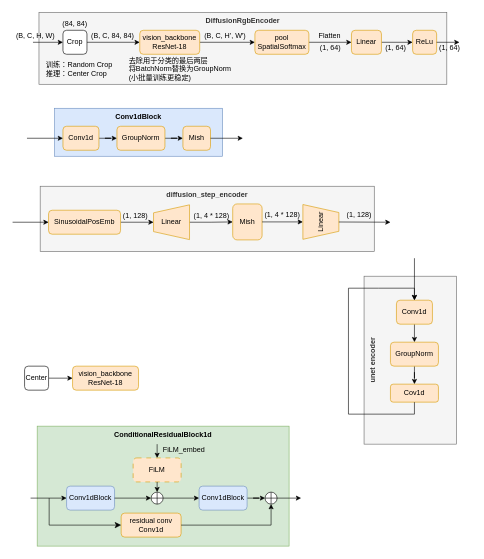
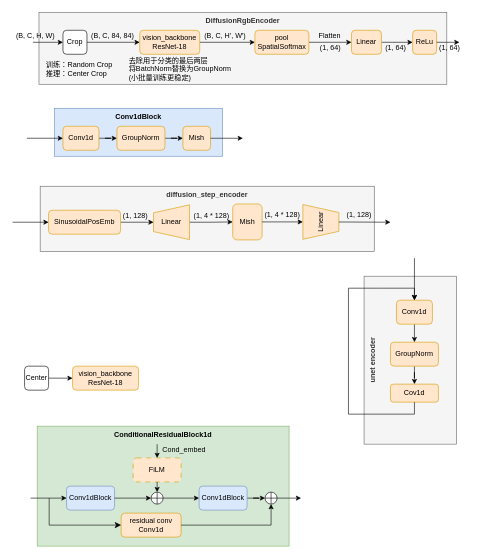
(75, 24) -> none
(184, 450) -> (184, 450)
